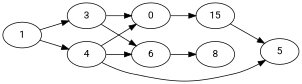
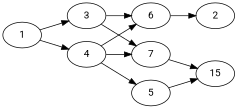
(151, 16) -> (151, 54)
(244, 32) -> (180, 84)
(215, 54) -> (215, 16)
